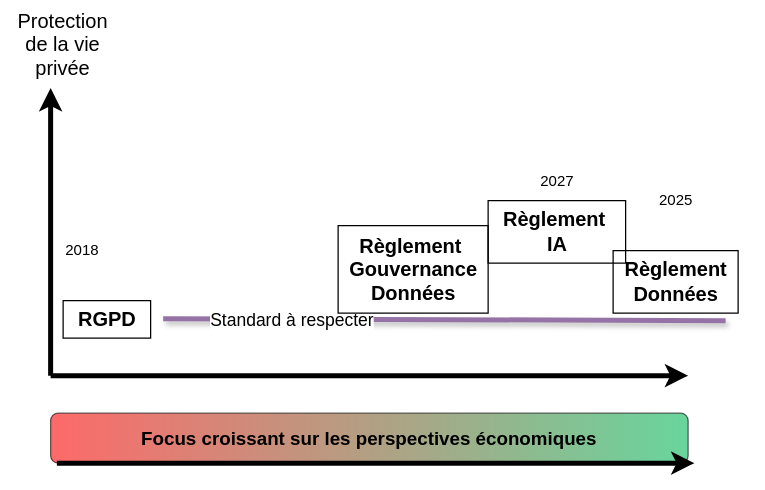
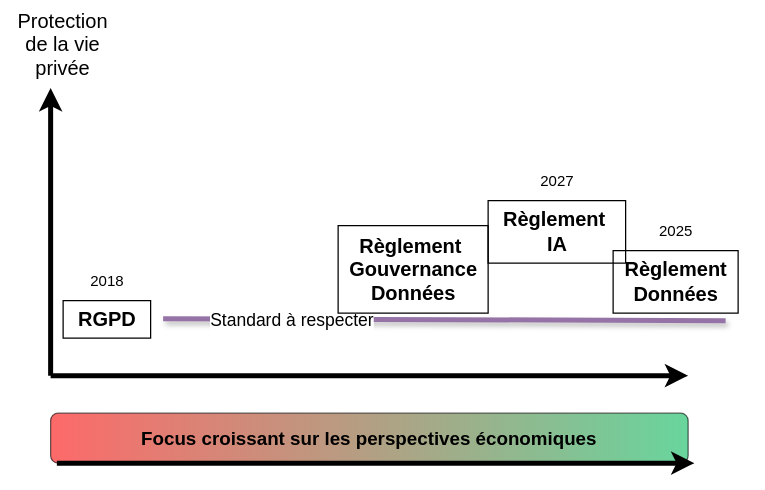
(676, 201) -> (676, 232)
(82, 251) -> (107, 282)
